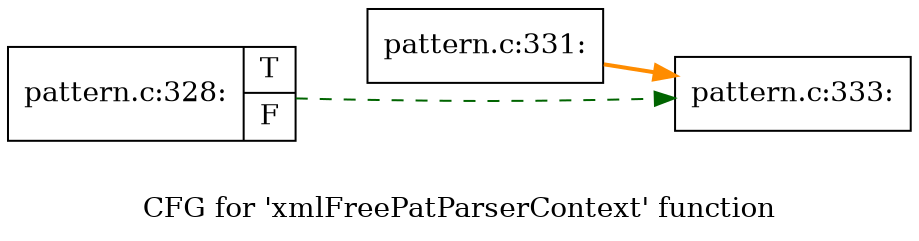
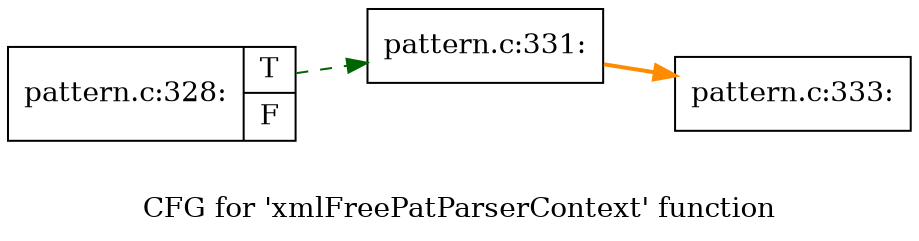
(475, 101) -> (322, 69)
